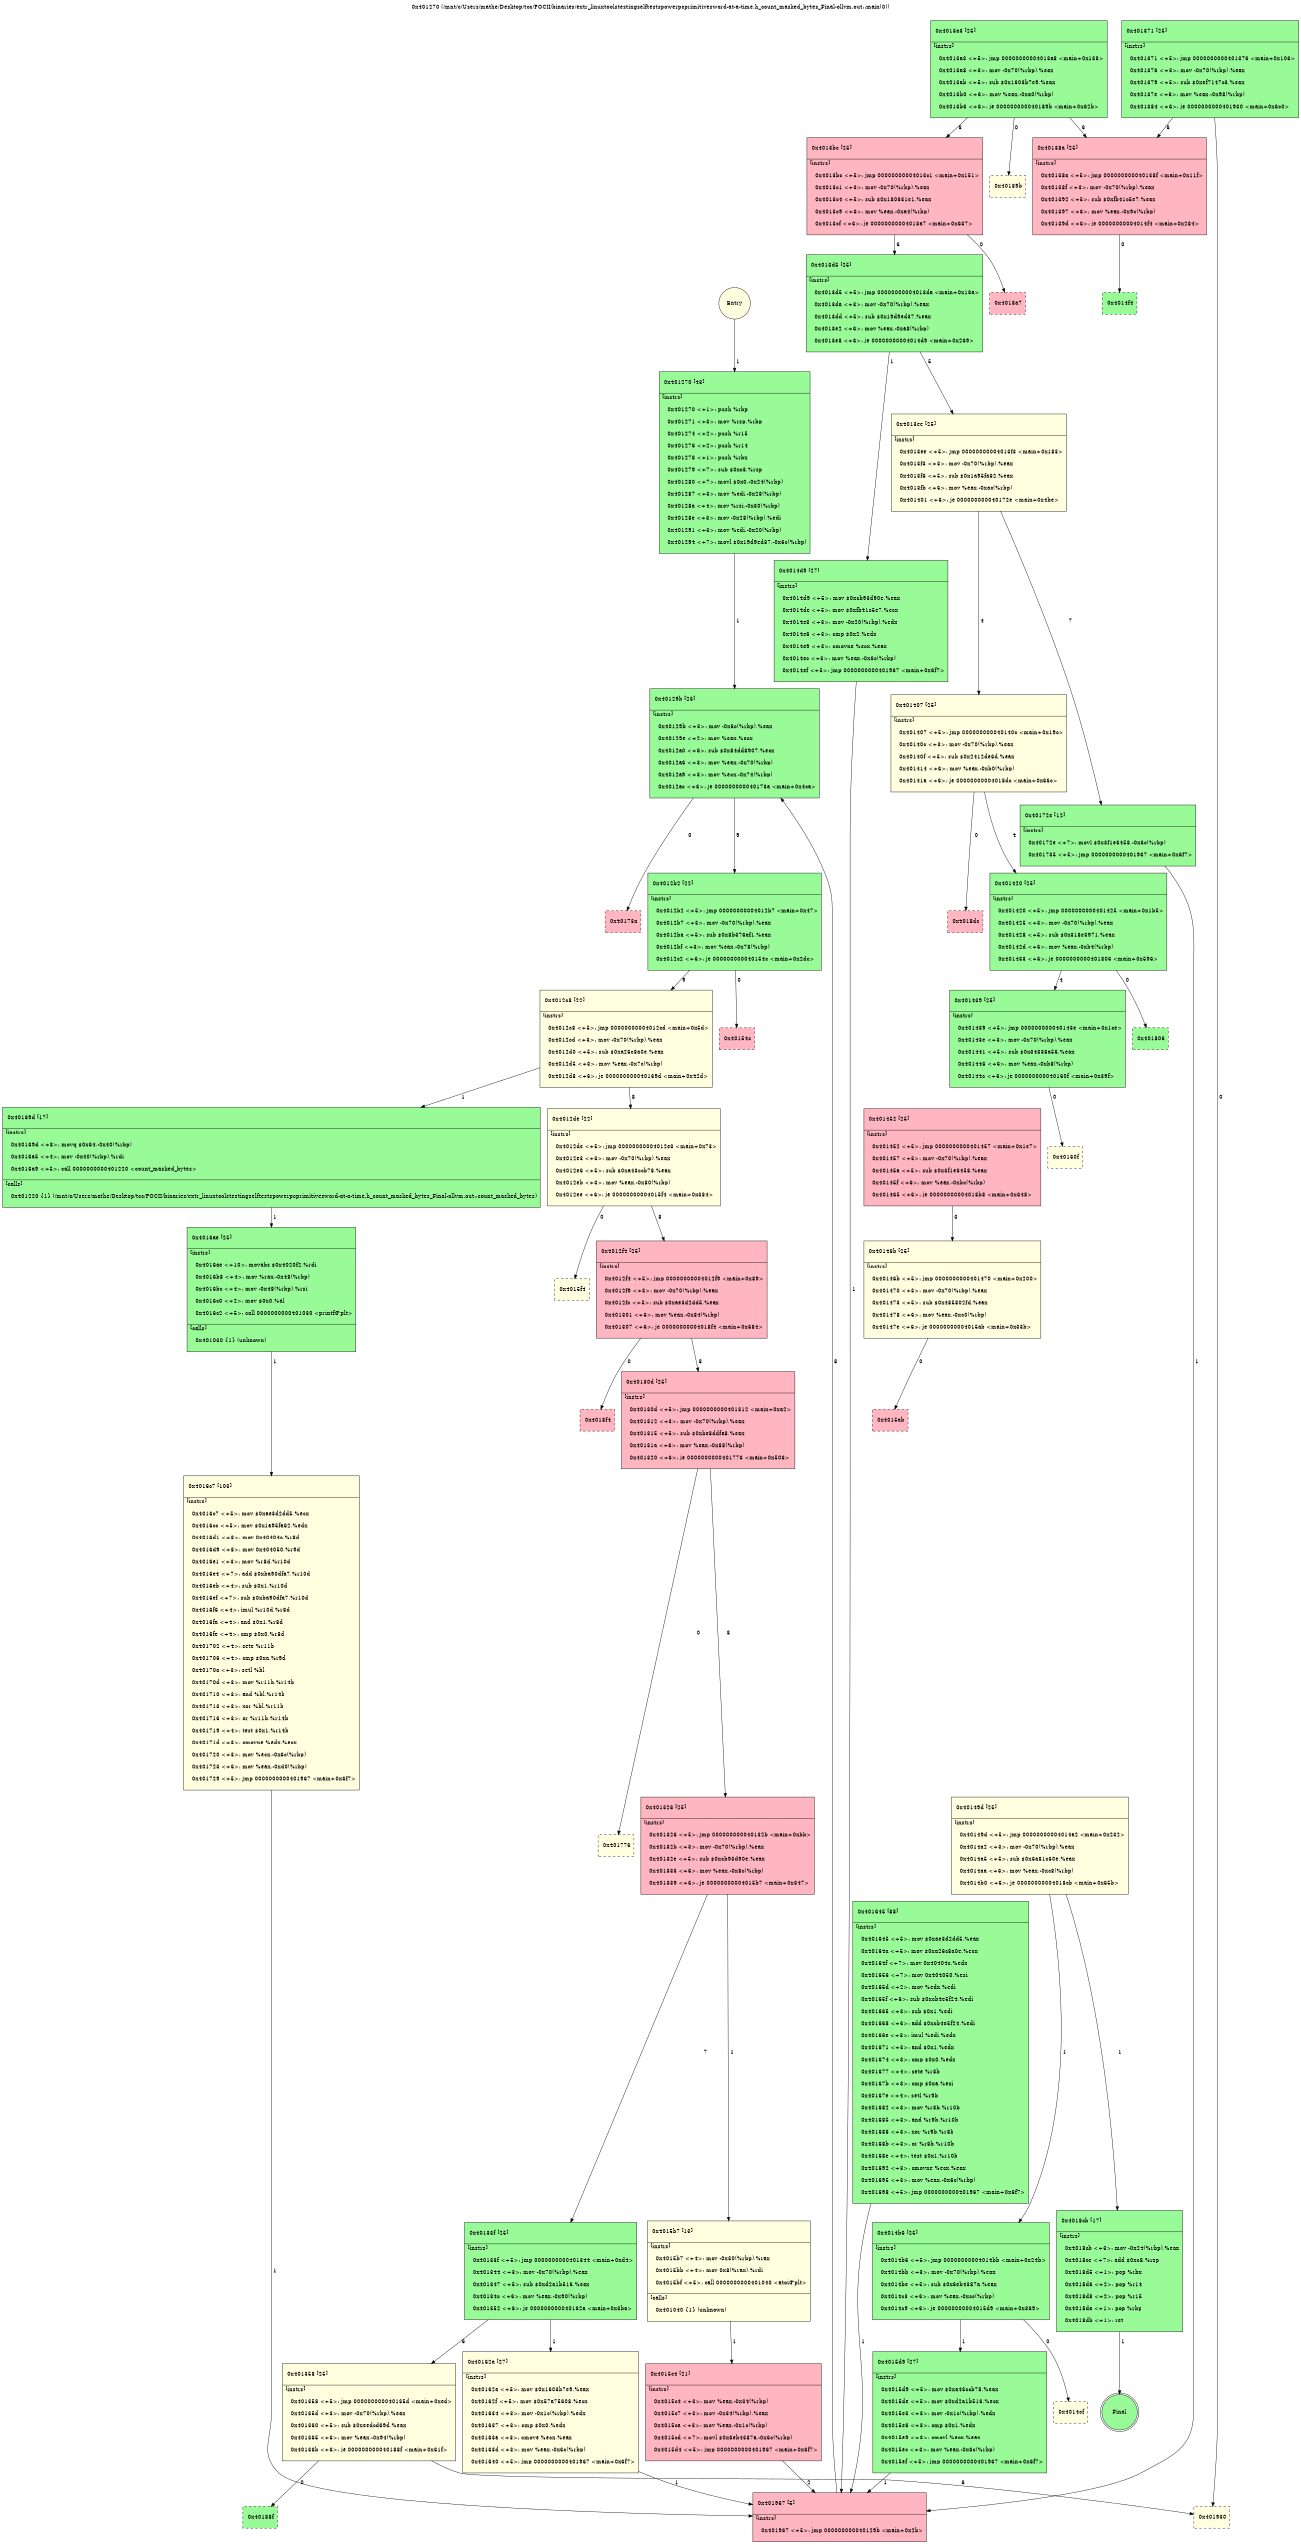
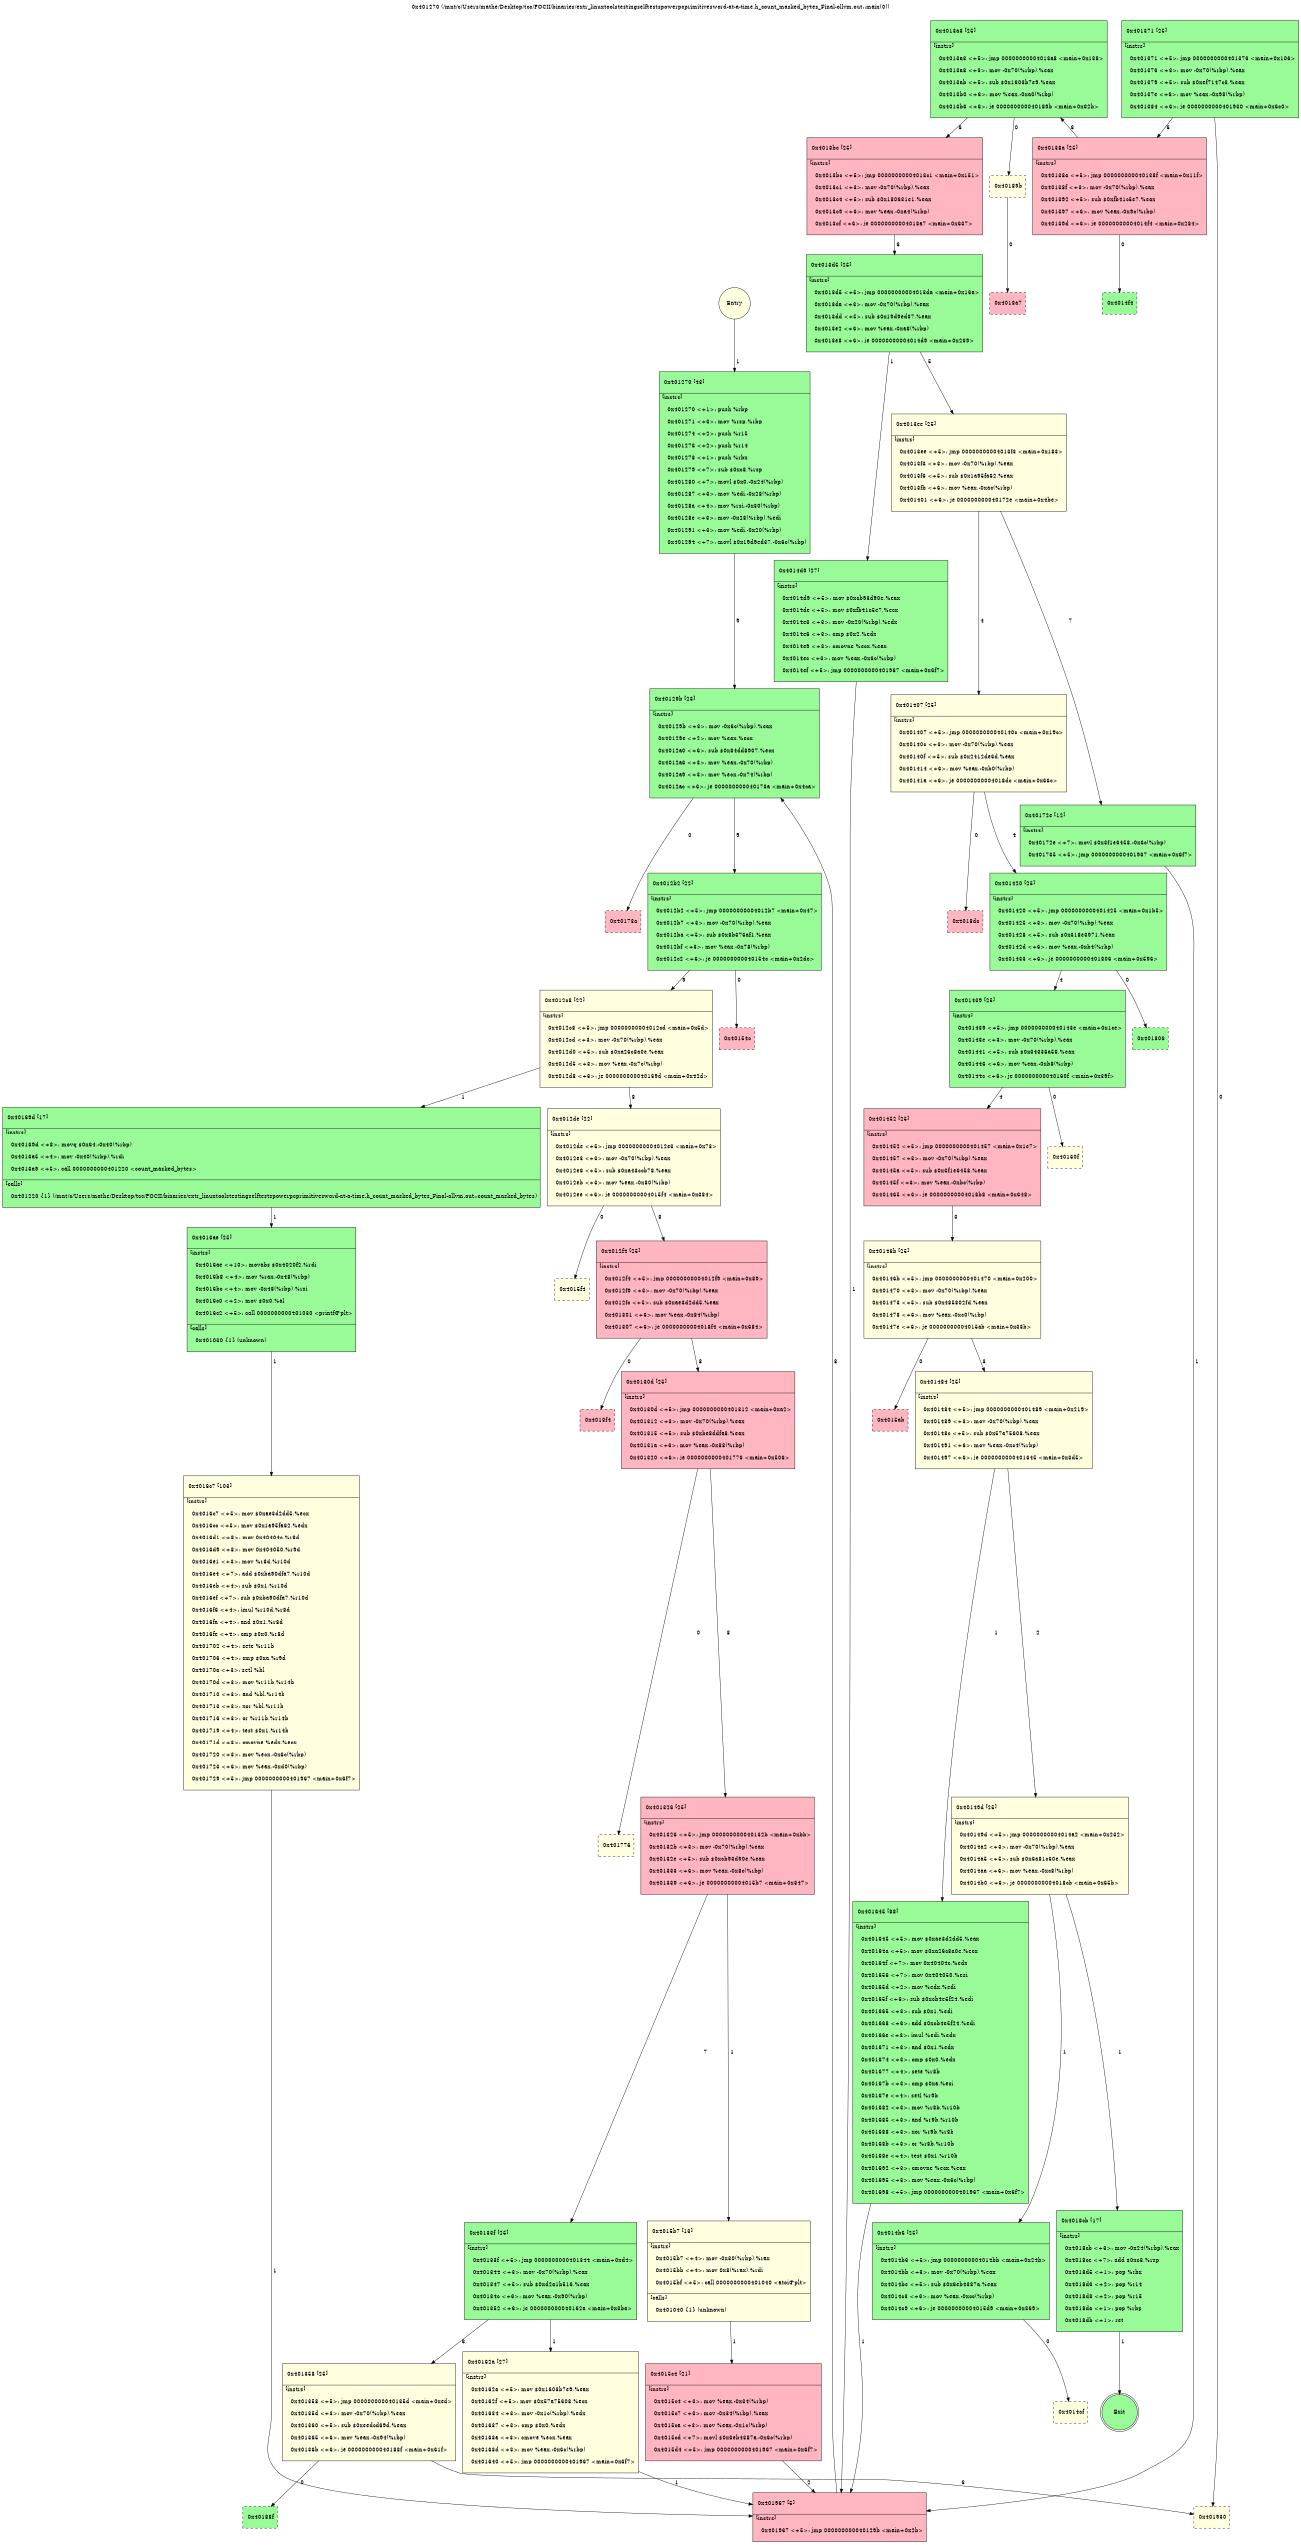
(1077, 126) -> (1071, 129)
(989, 259) -> (1008, 243)
(737, 621) -> (737, 621)
none -> (996, 1096)
none -> (1004, 1420)
(960, 2412) -> none
(1120, 2412) -> (1120, 2412)
